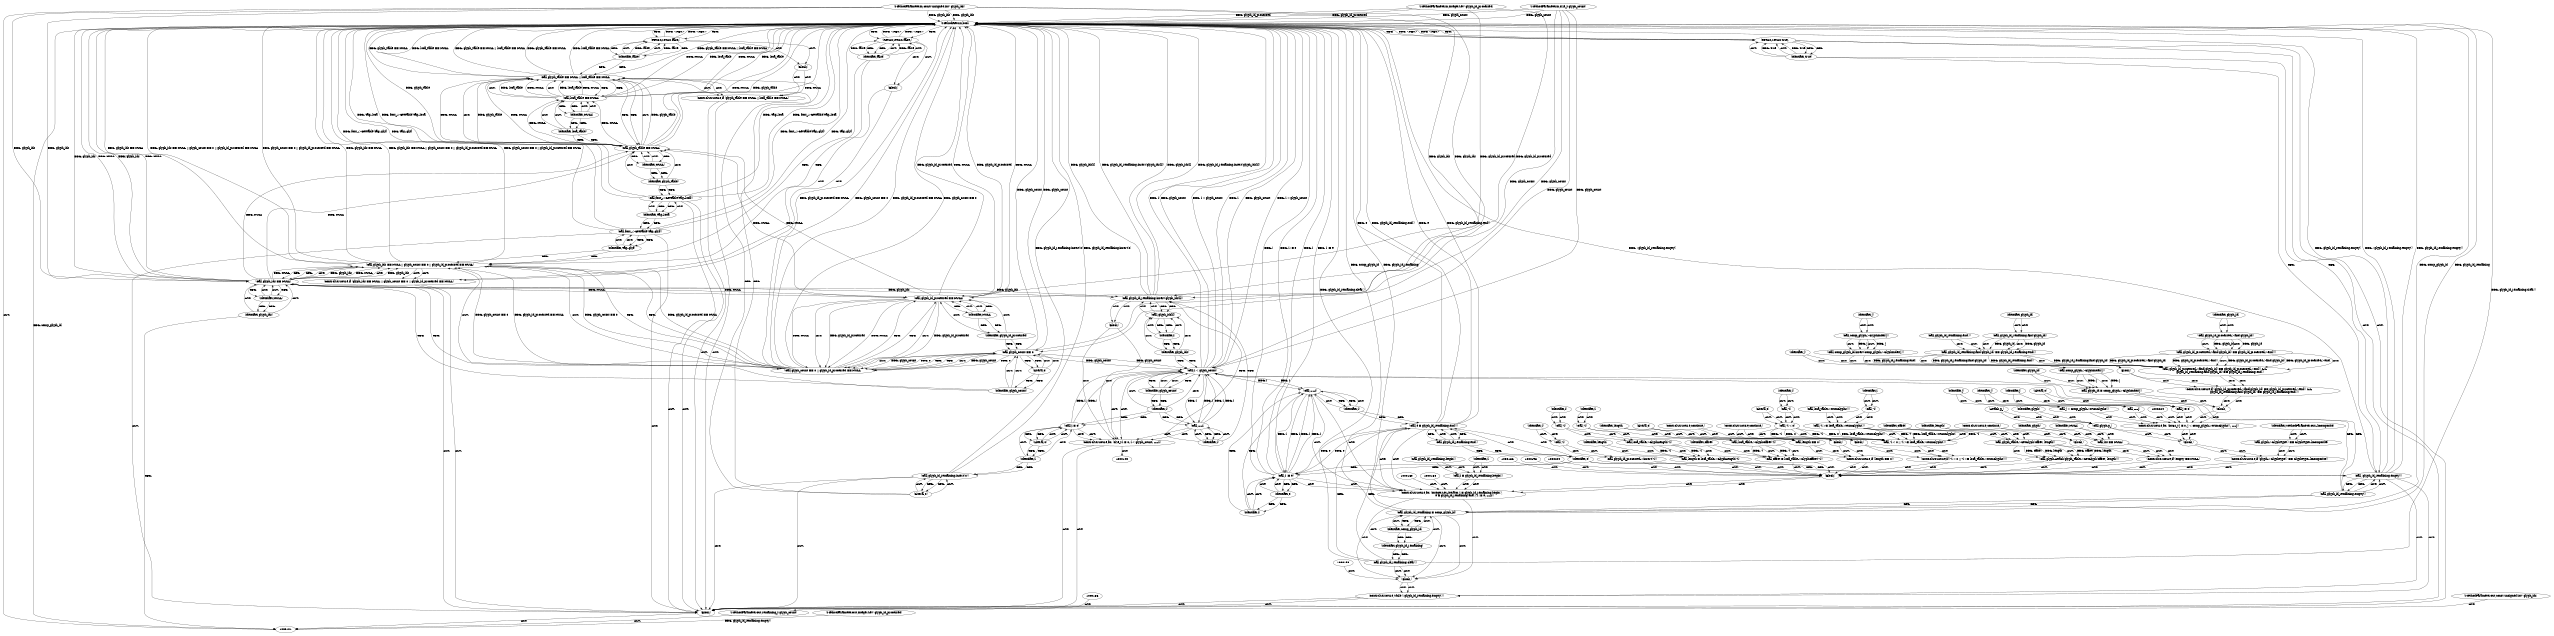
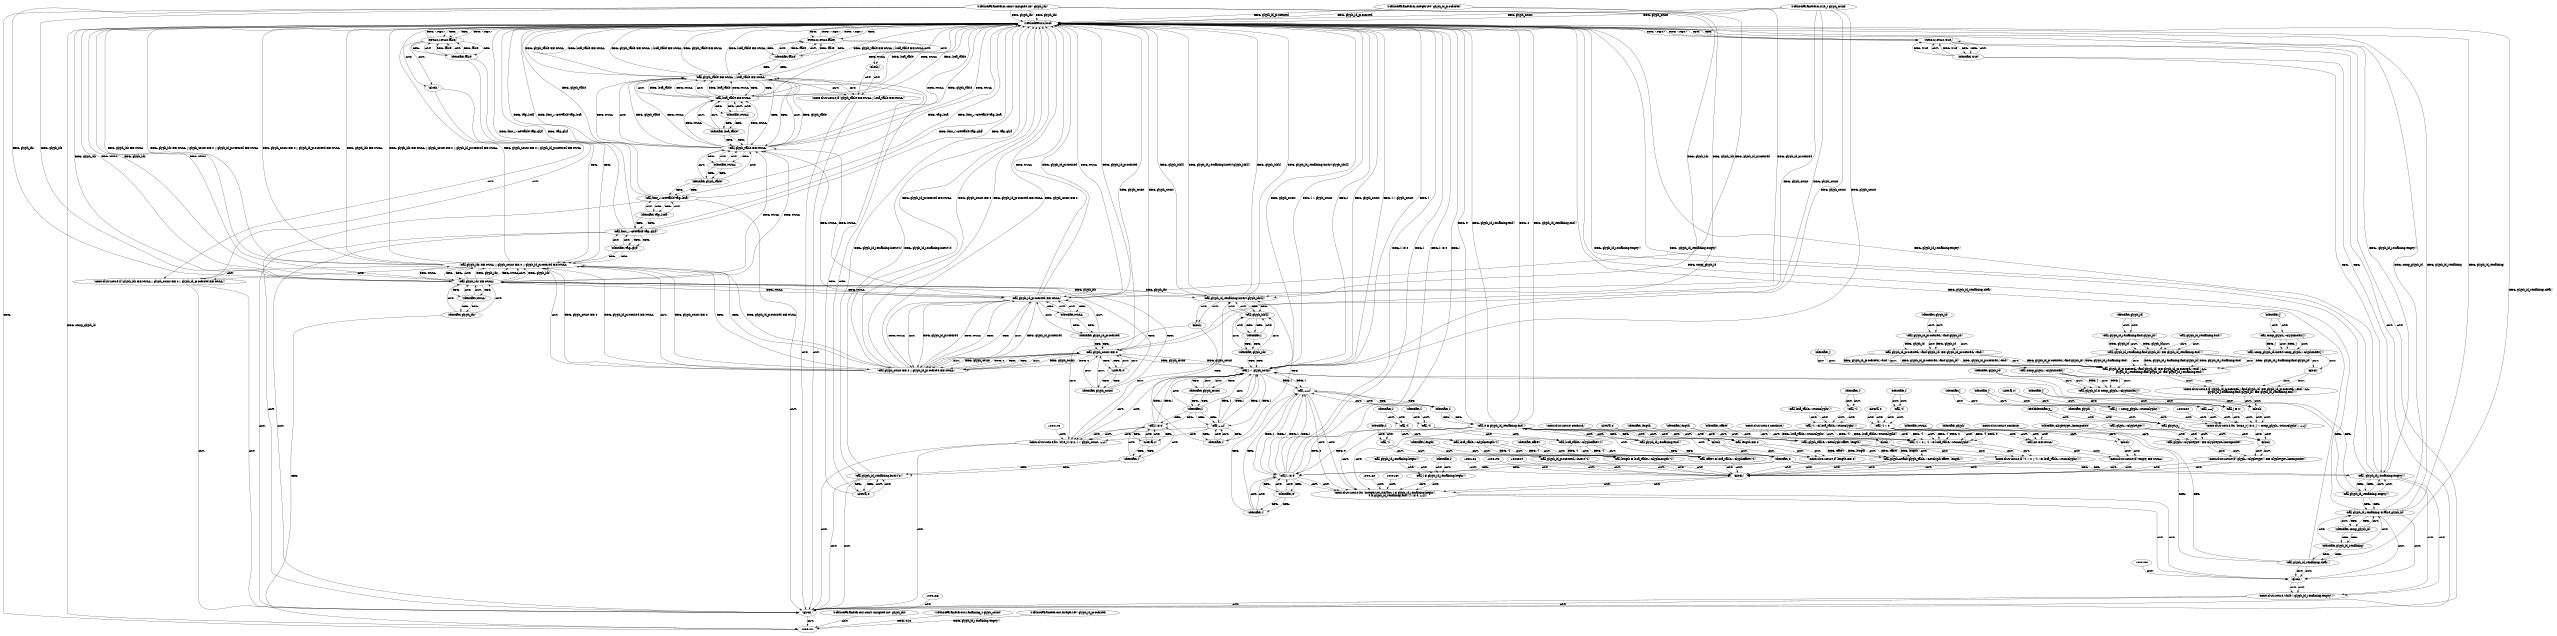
(7, 315) -> (8, 315)
(1997, 409) -> (2040, 409)
none -> (2127, 426)
(2303, 426) -> (2065, 426)
(1122, 450) -> (1058, 434)
(1426, 513) -> (2375, 513)
(1642, 609) -> (837, 621)
(638, 621) -> (904, 621)
